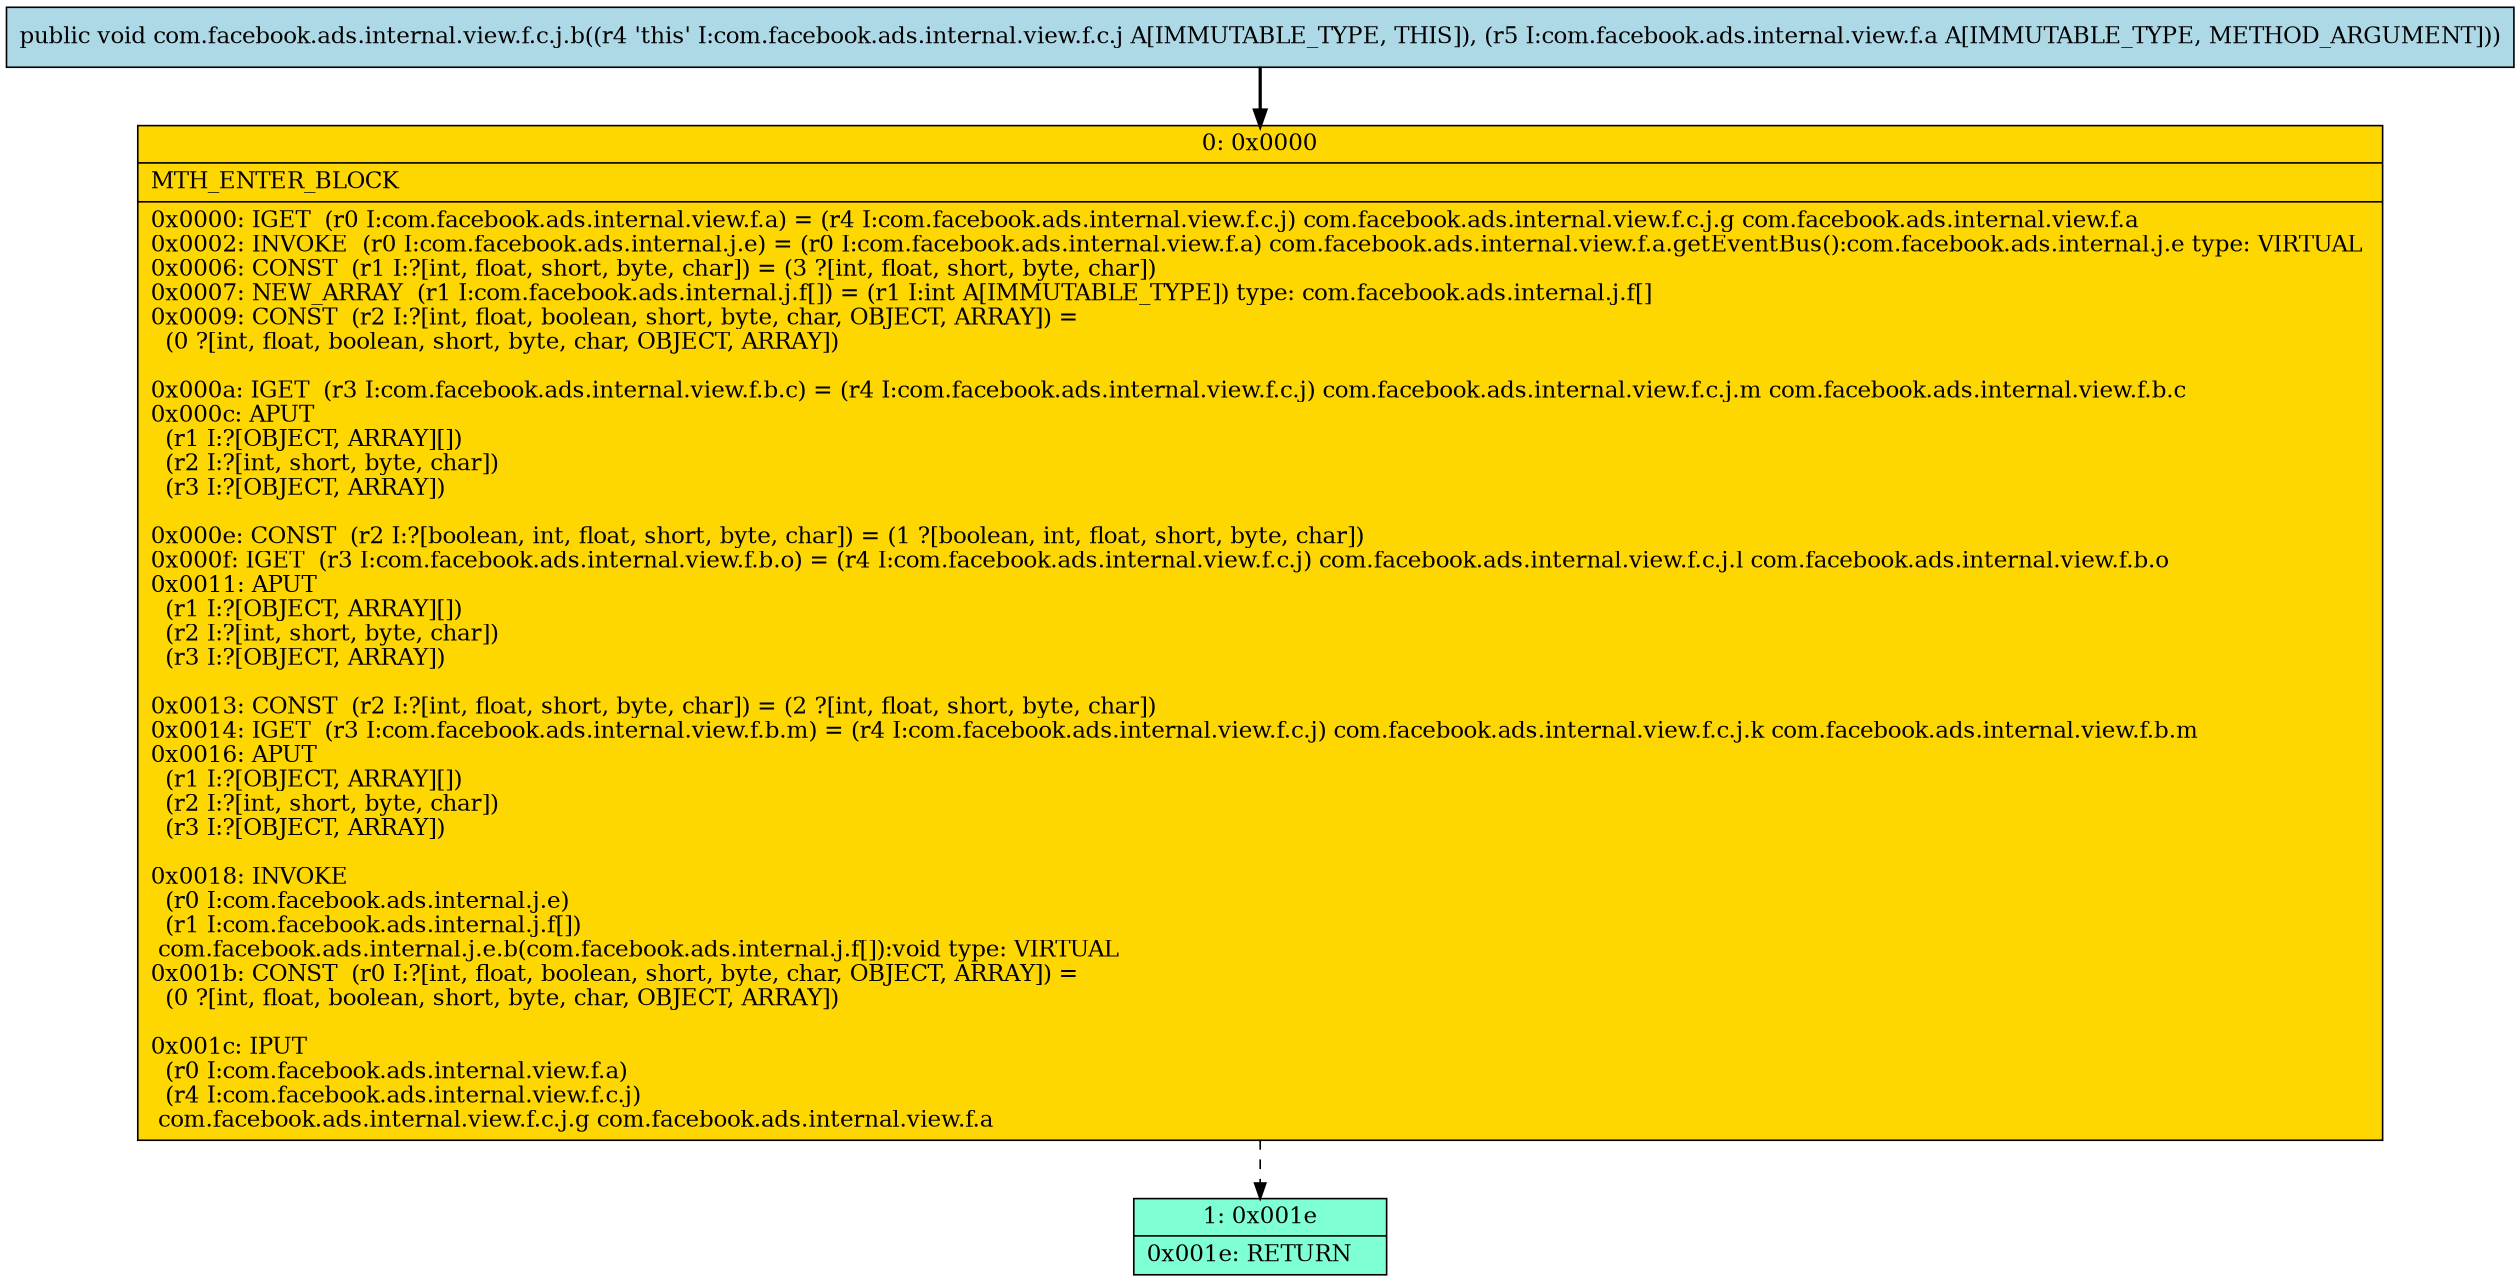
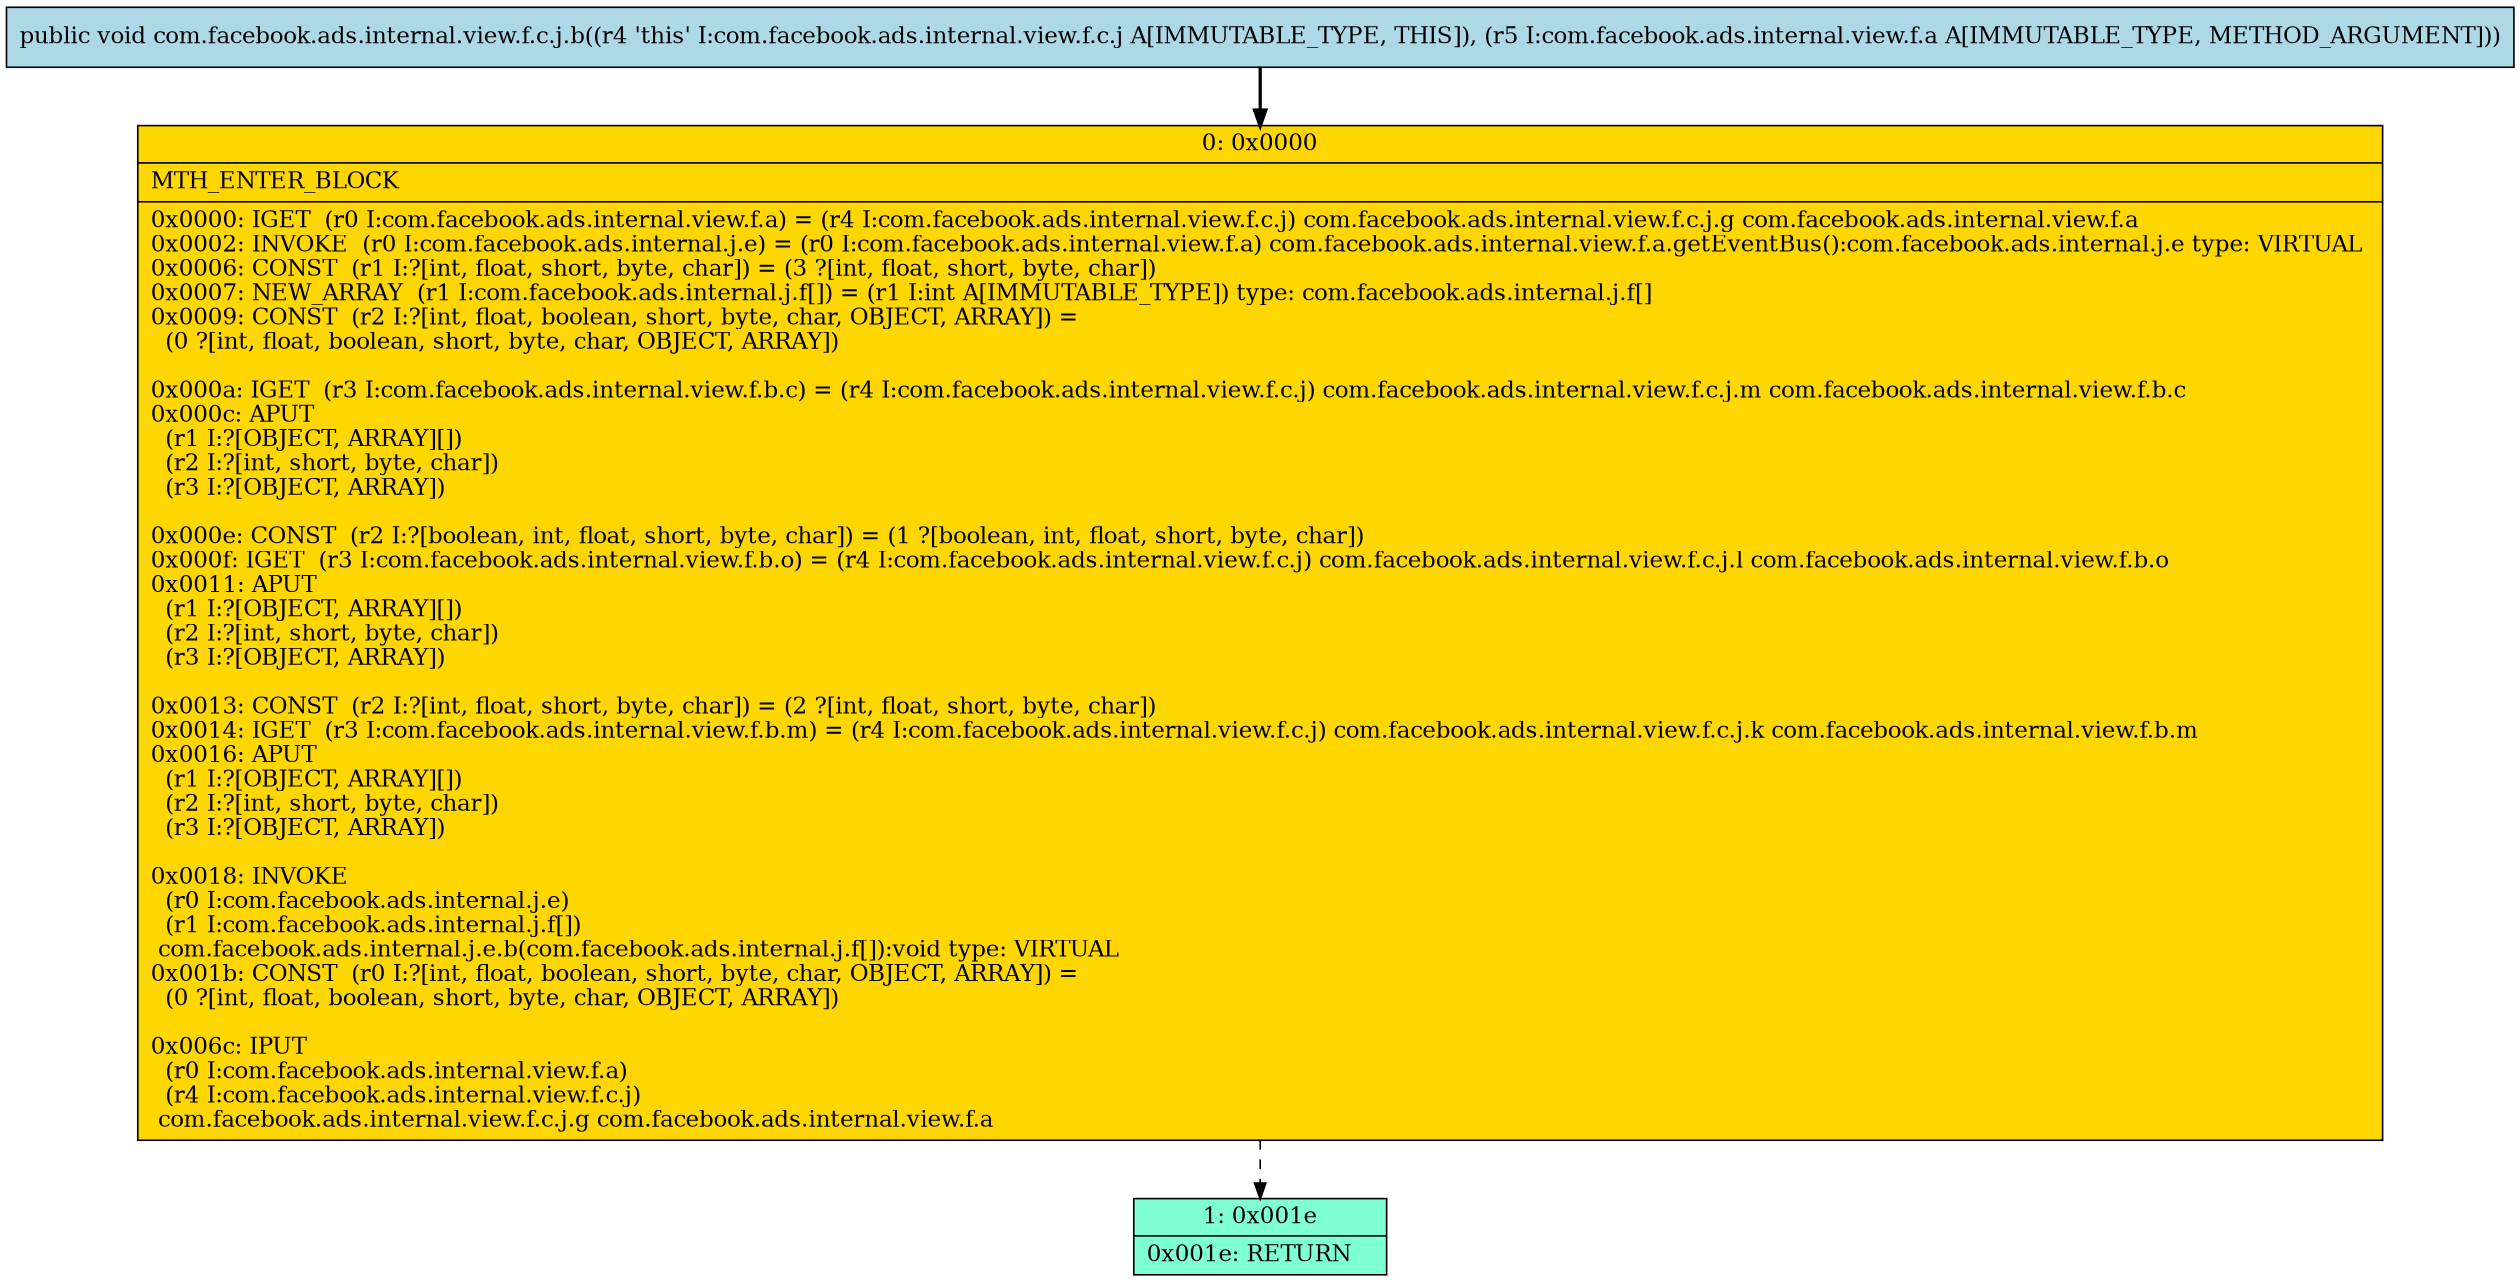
(237, 1047) -> (237, 1047)
